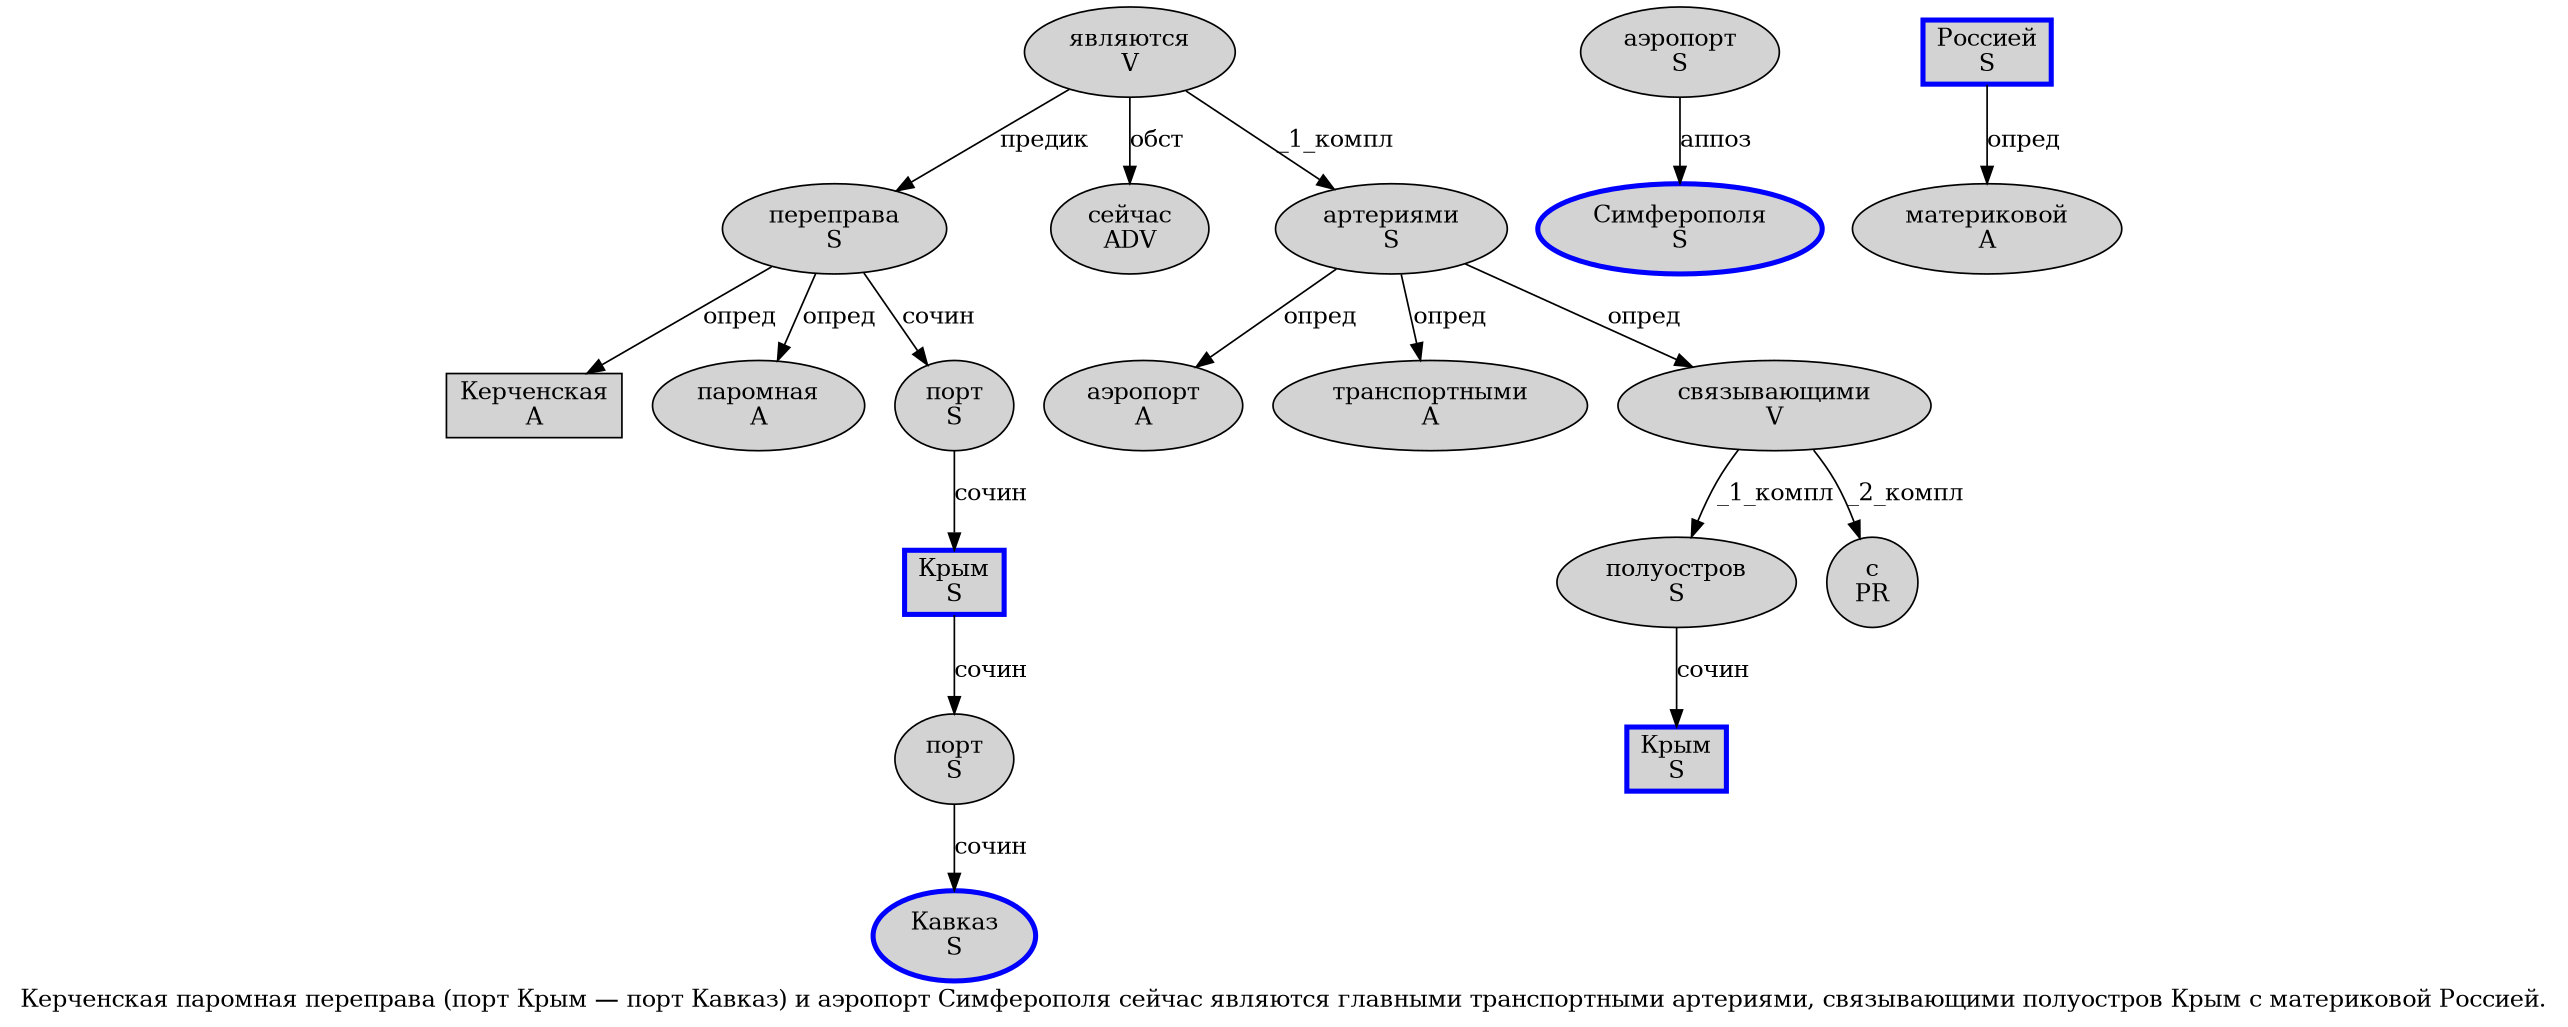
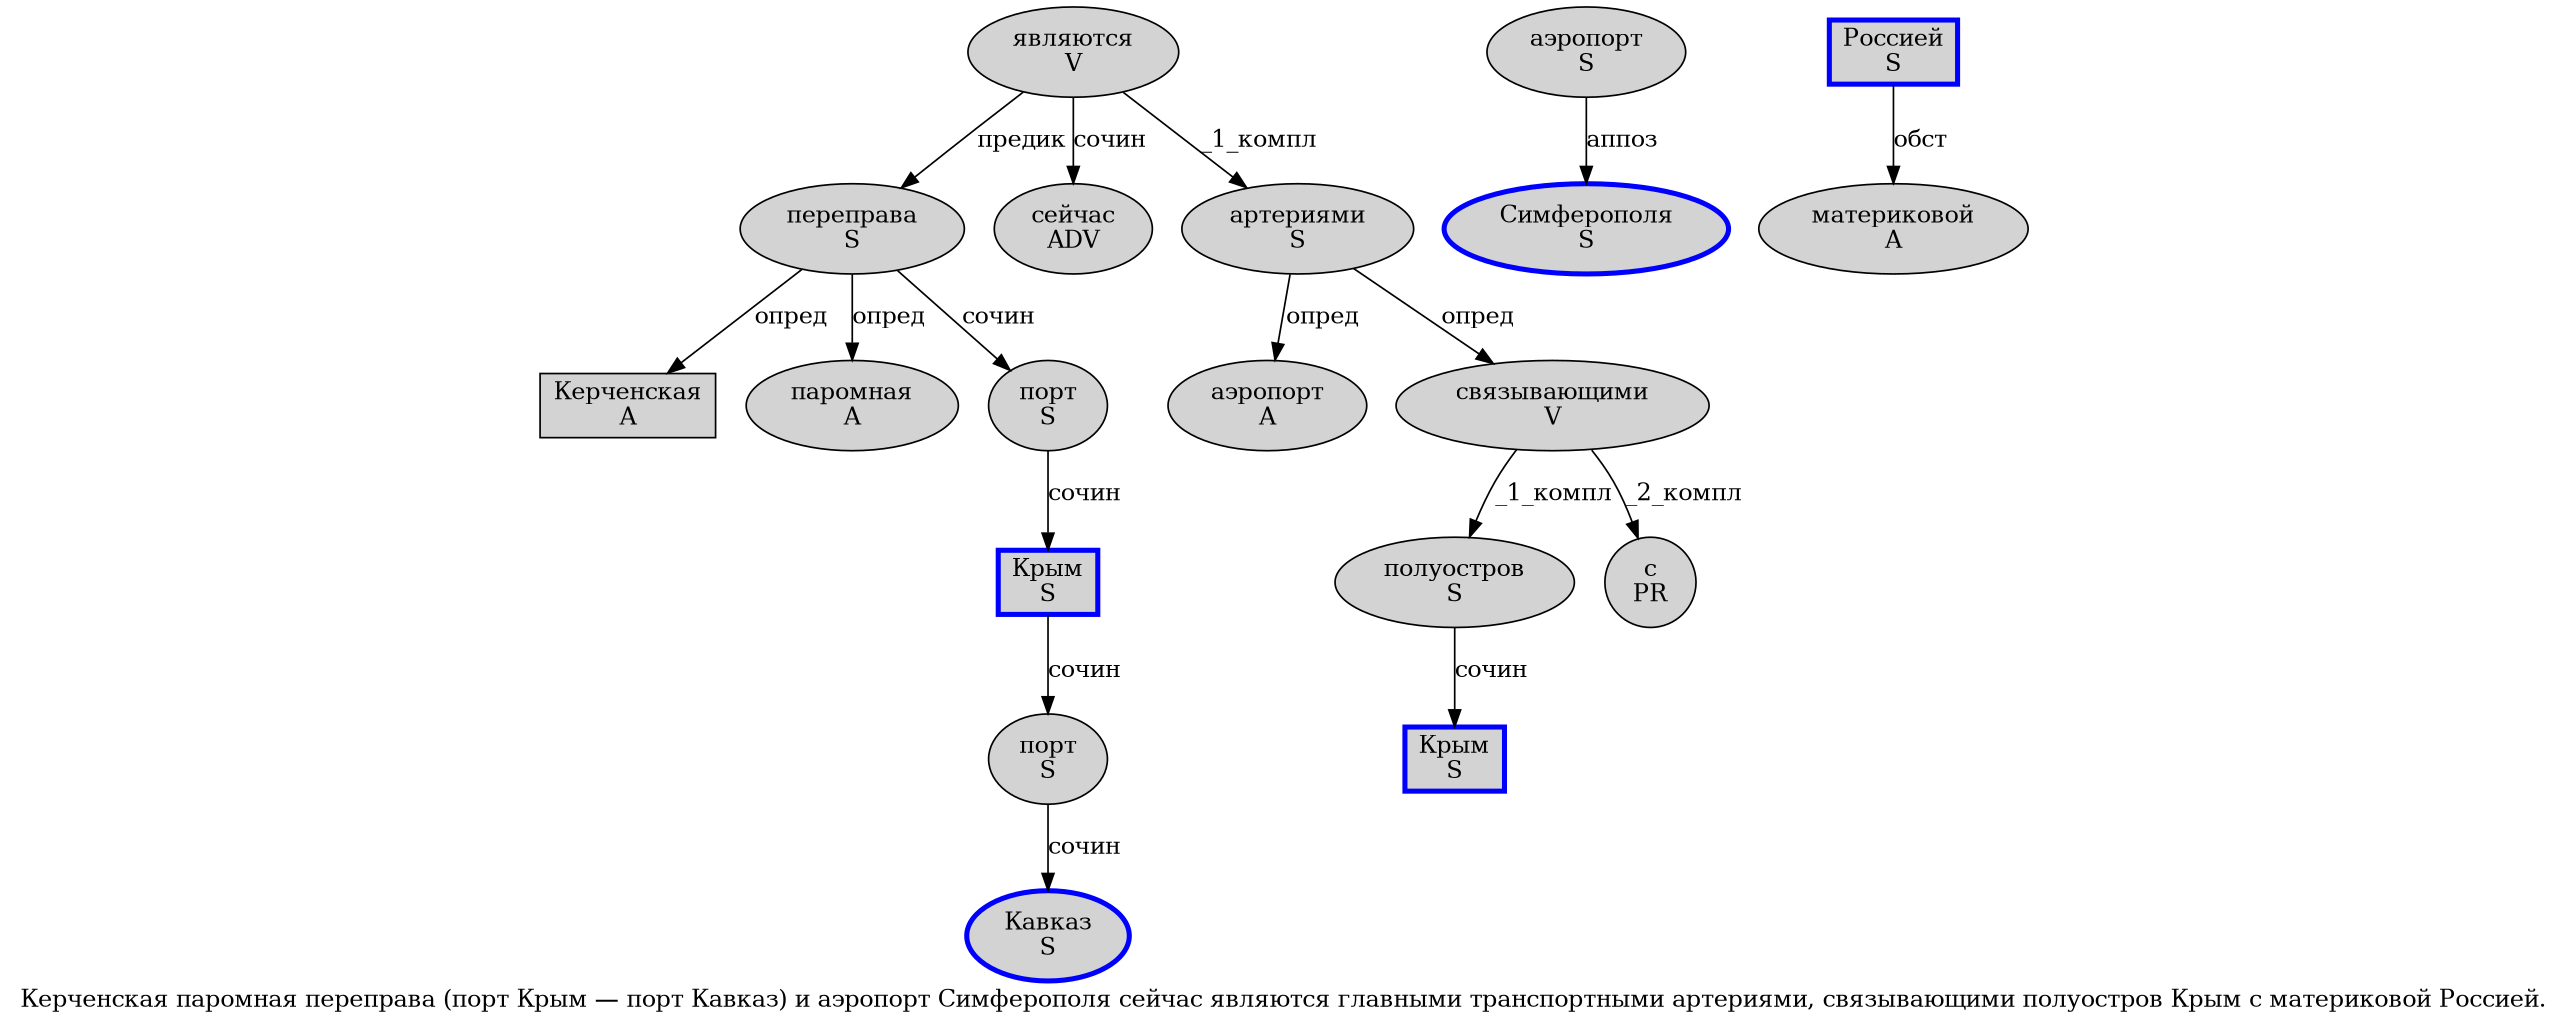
(1157, 140) -> (1110, 140)
(2023, 140) -> (1920, 140)
(1430, 406) -> none
